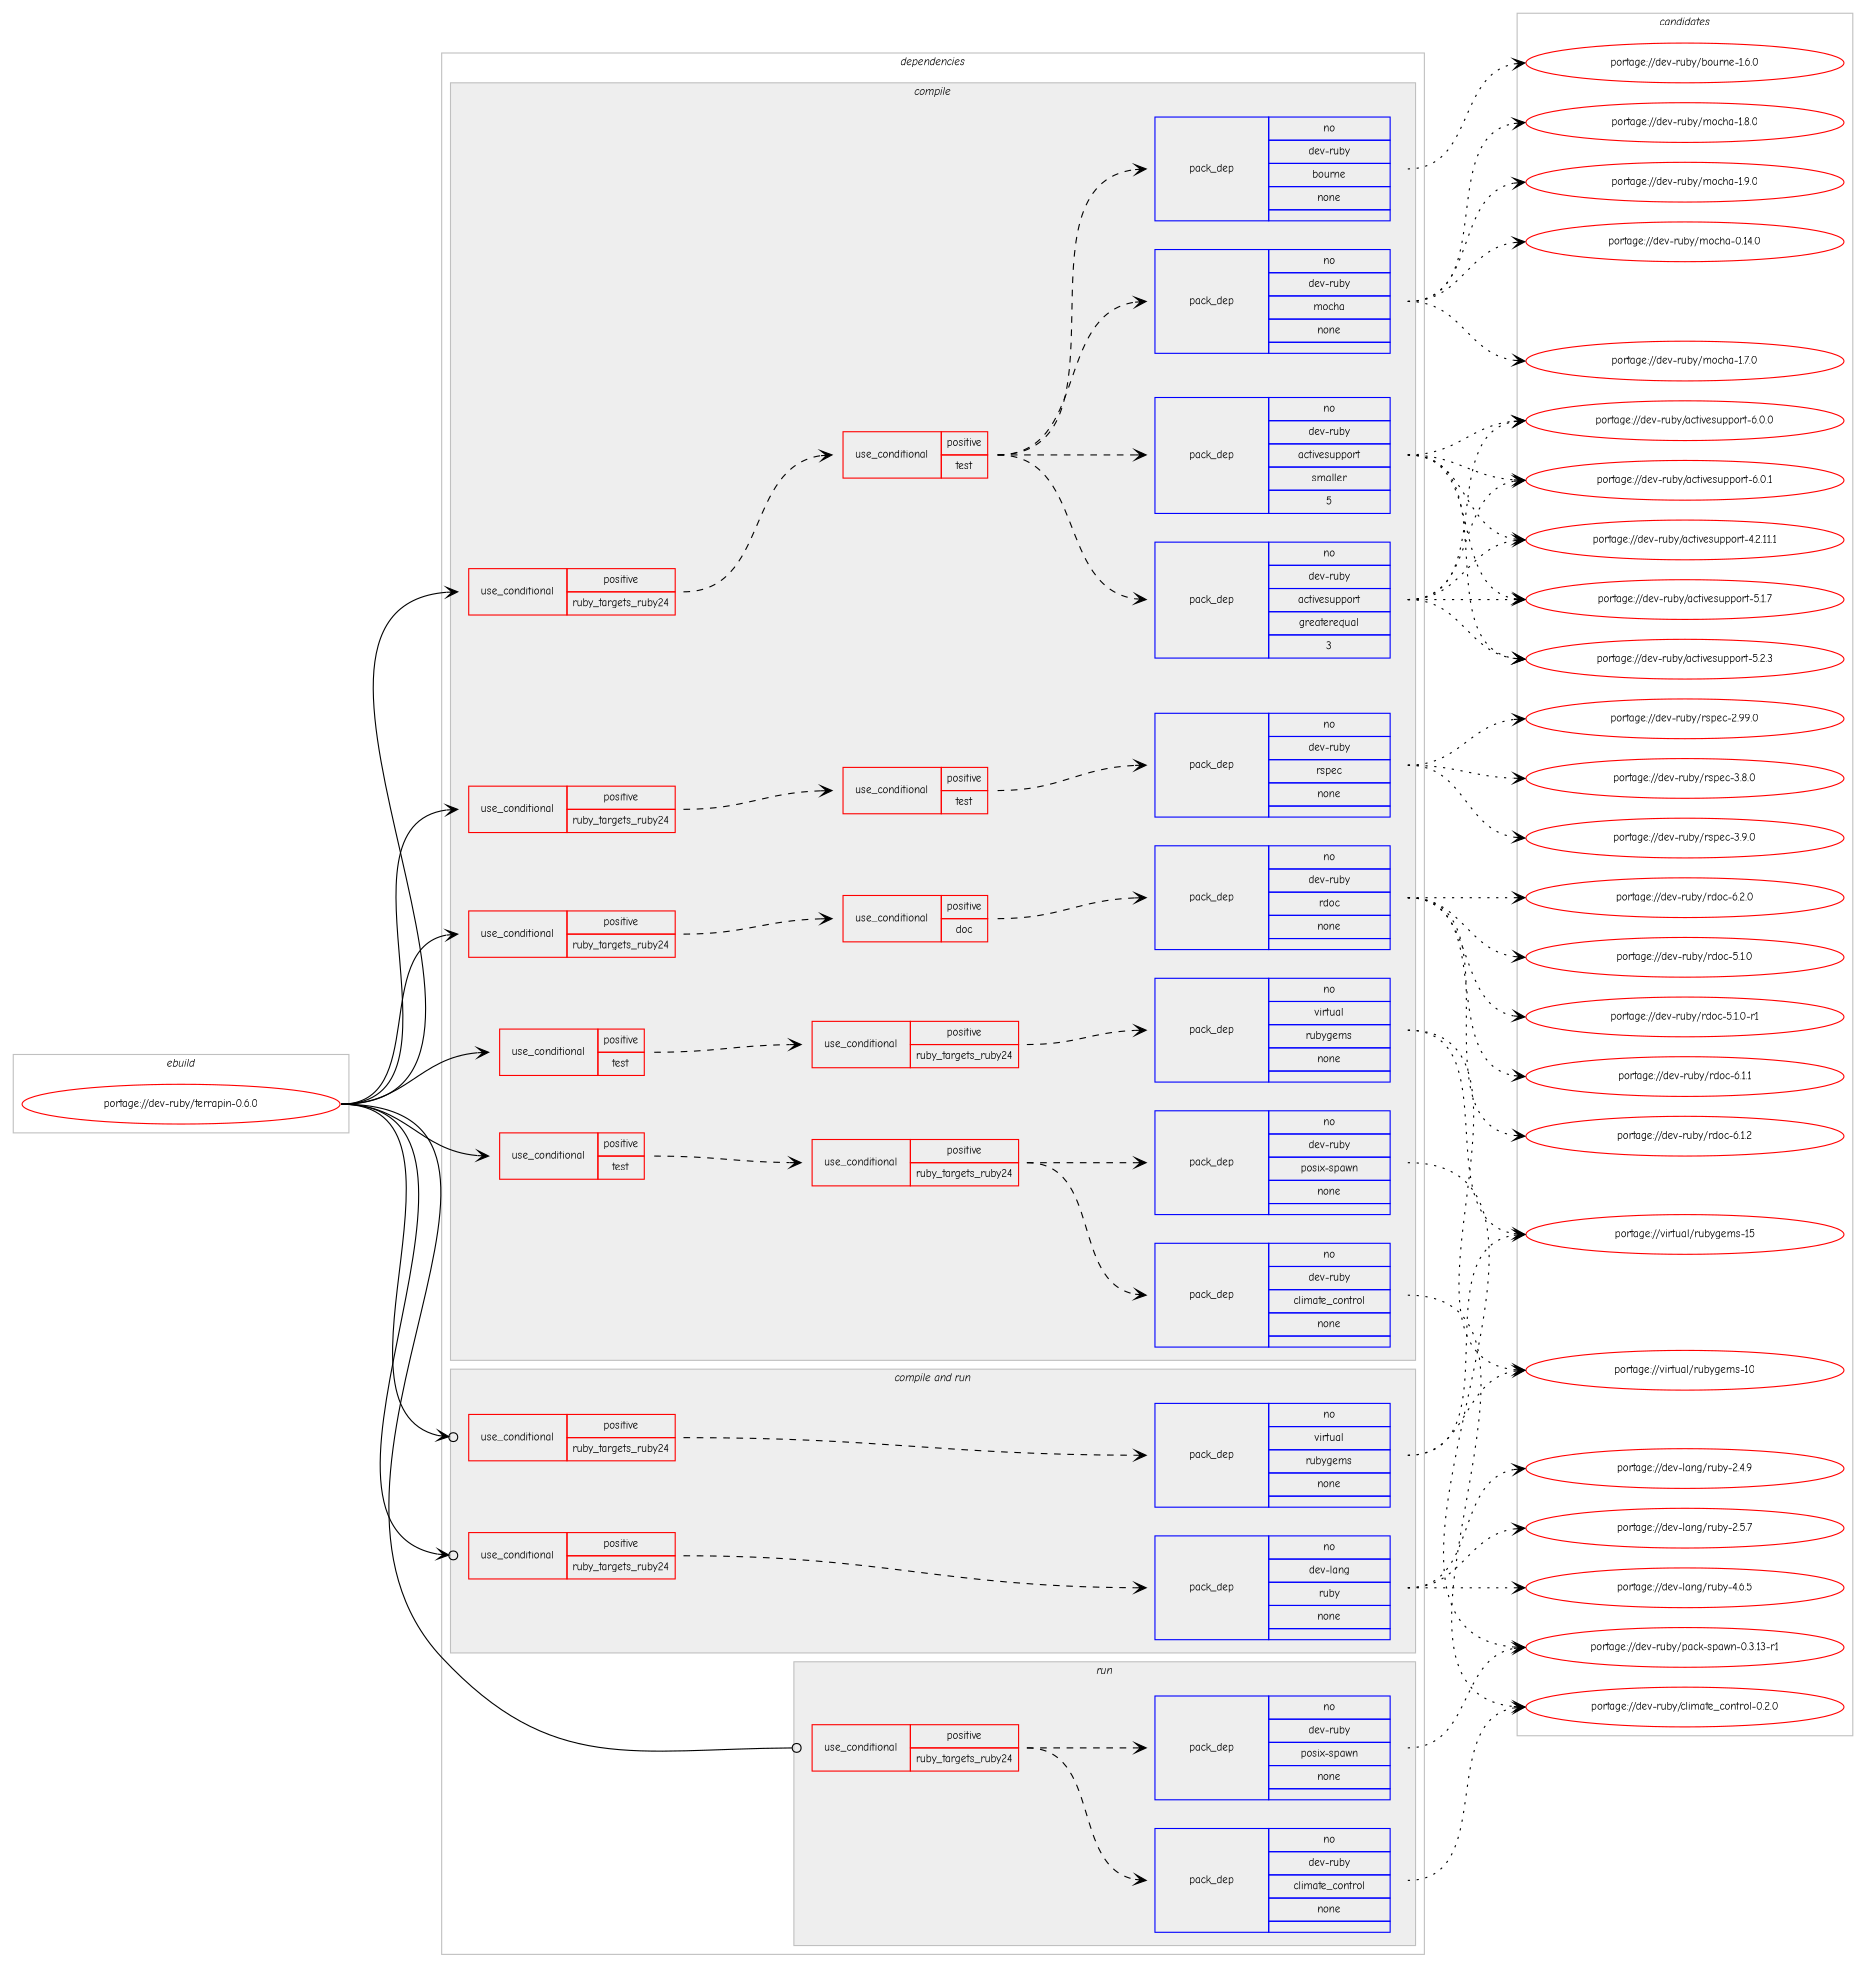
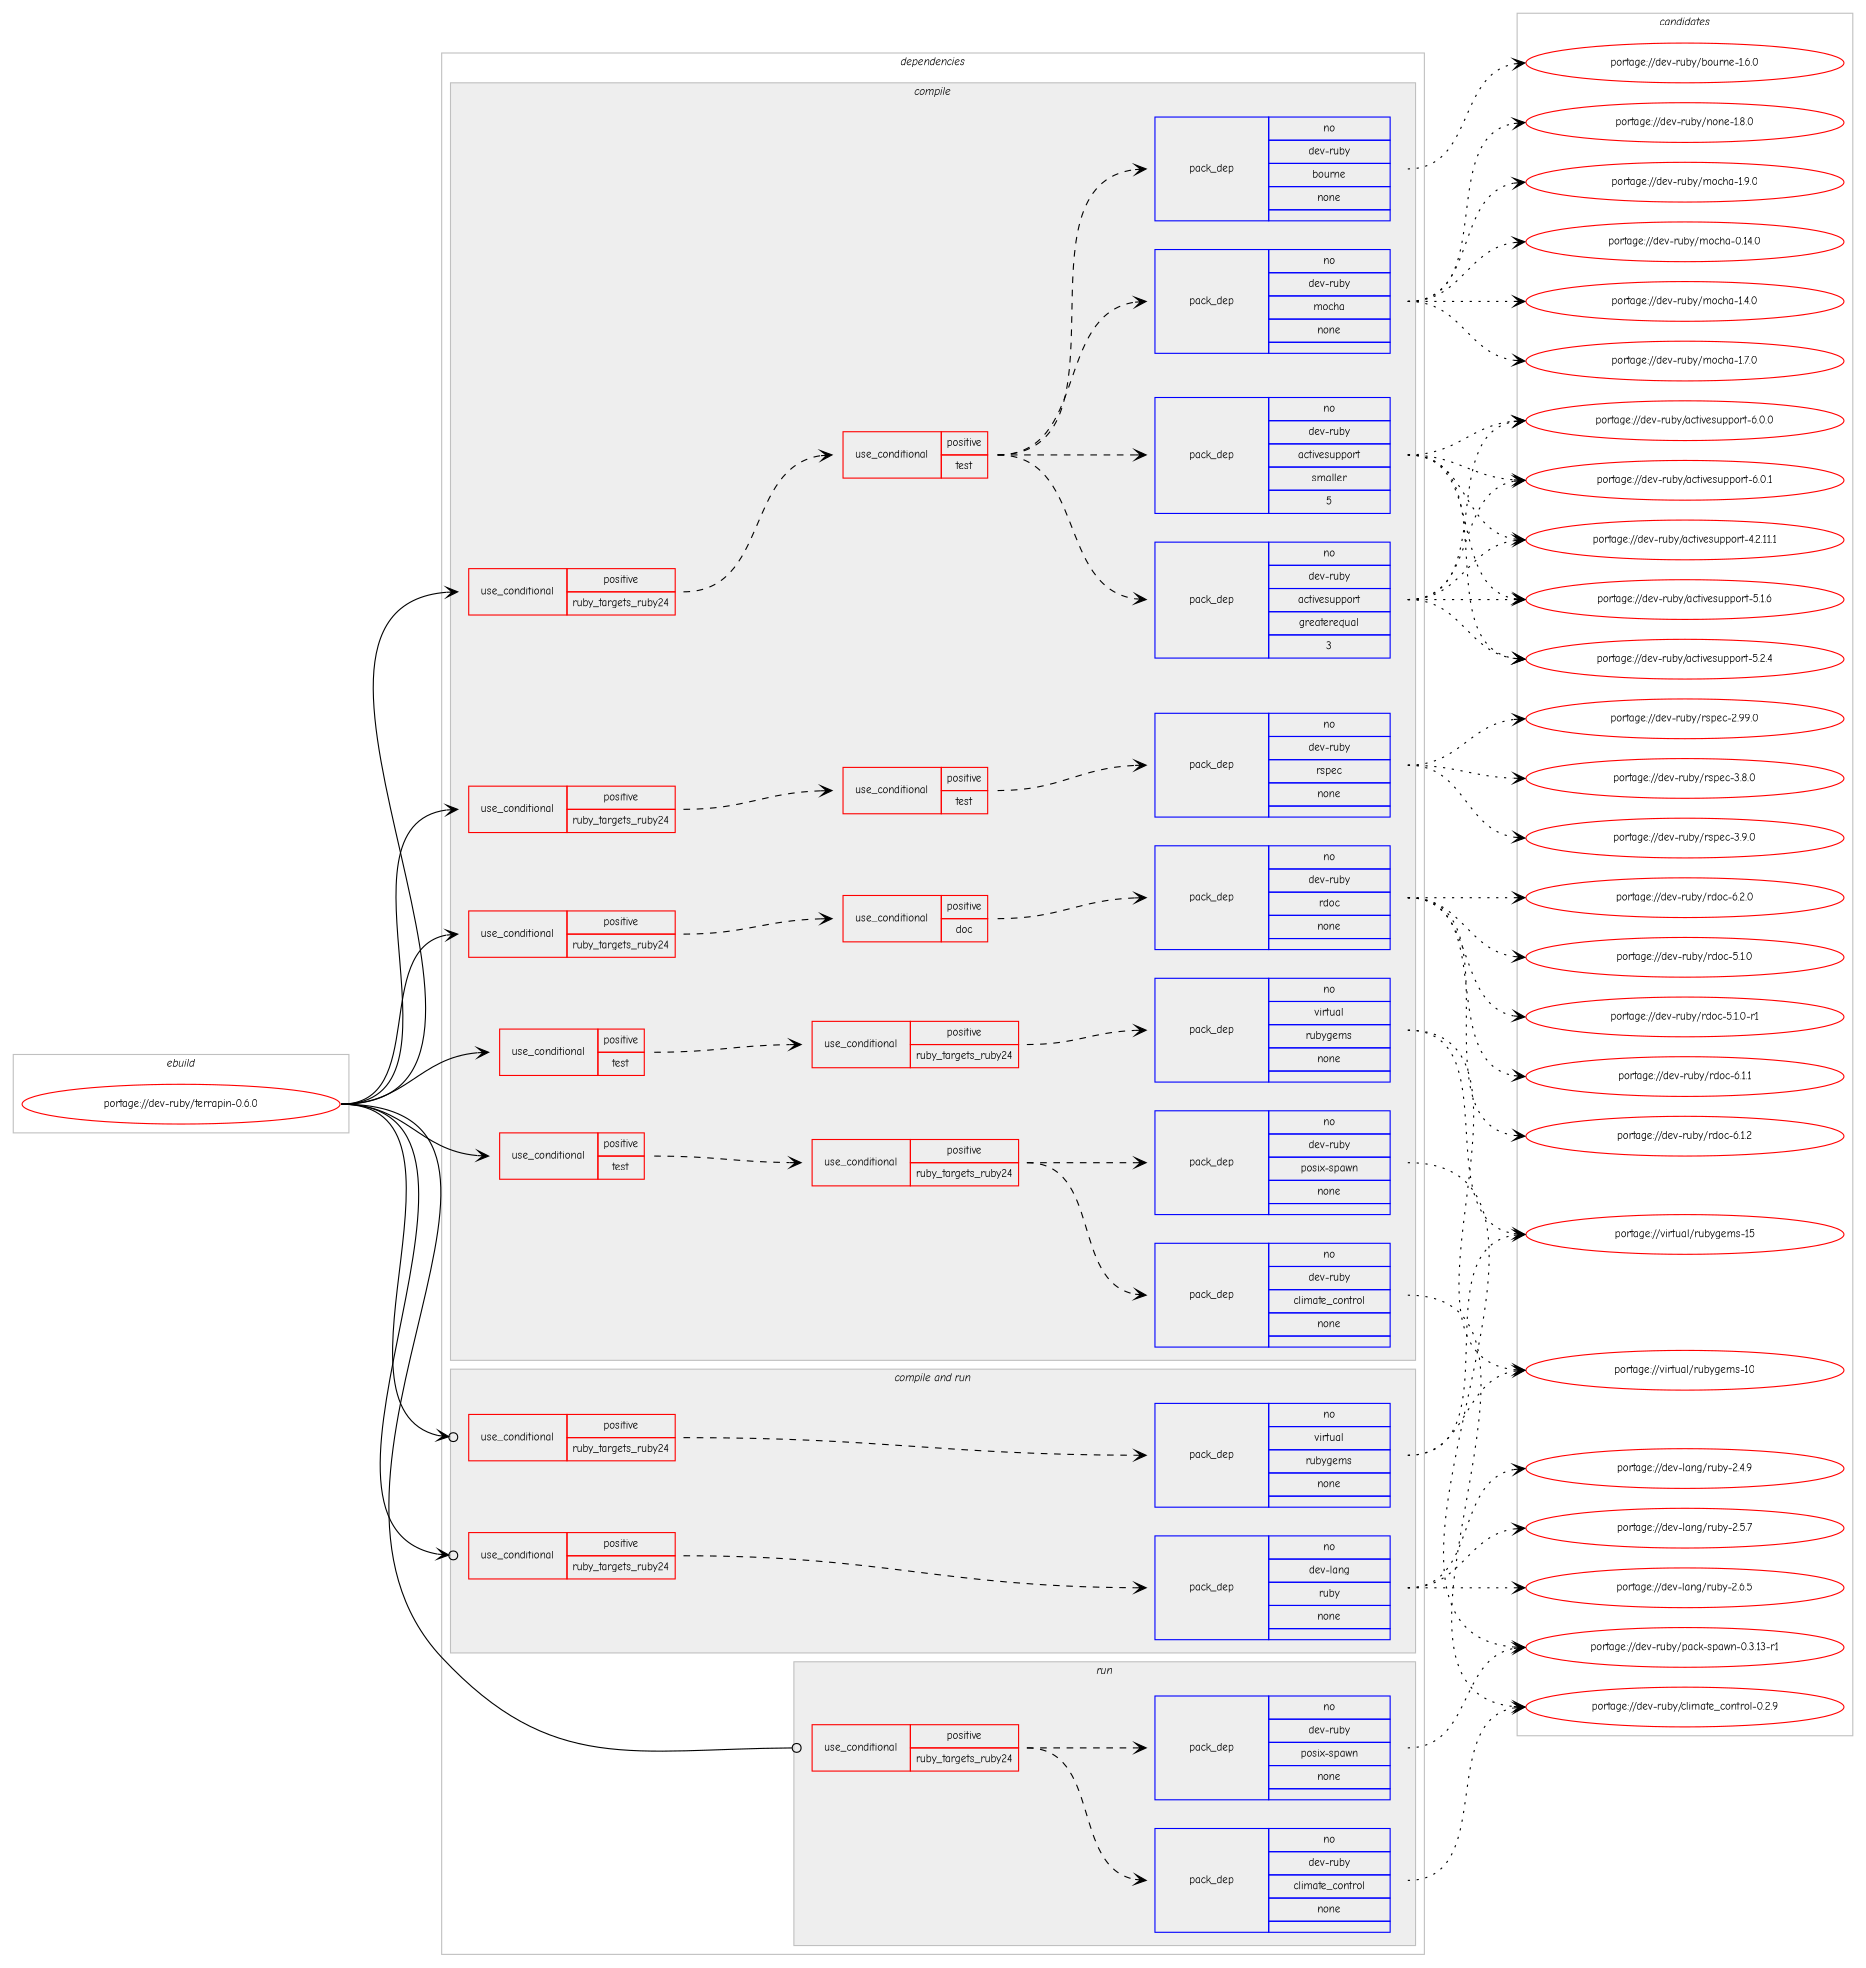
(1685, 123) -> (1685, 123)
none -> (1685, 301)
(1685, 600) -> (1685, 600)
(1685, 659) -> (1685, 659)
(1685, 1588) -> (1685, 1588)
(1685, 1707) -> (1685, 1707)
